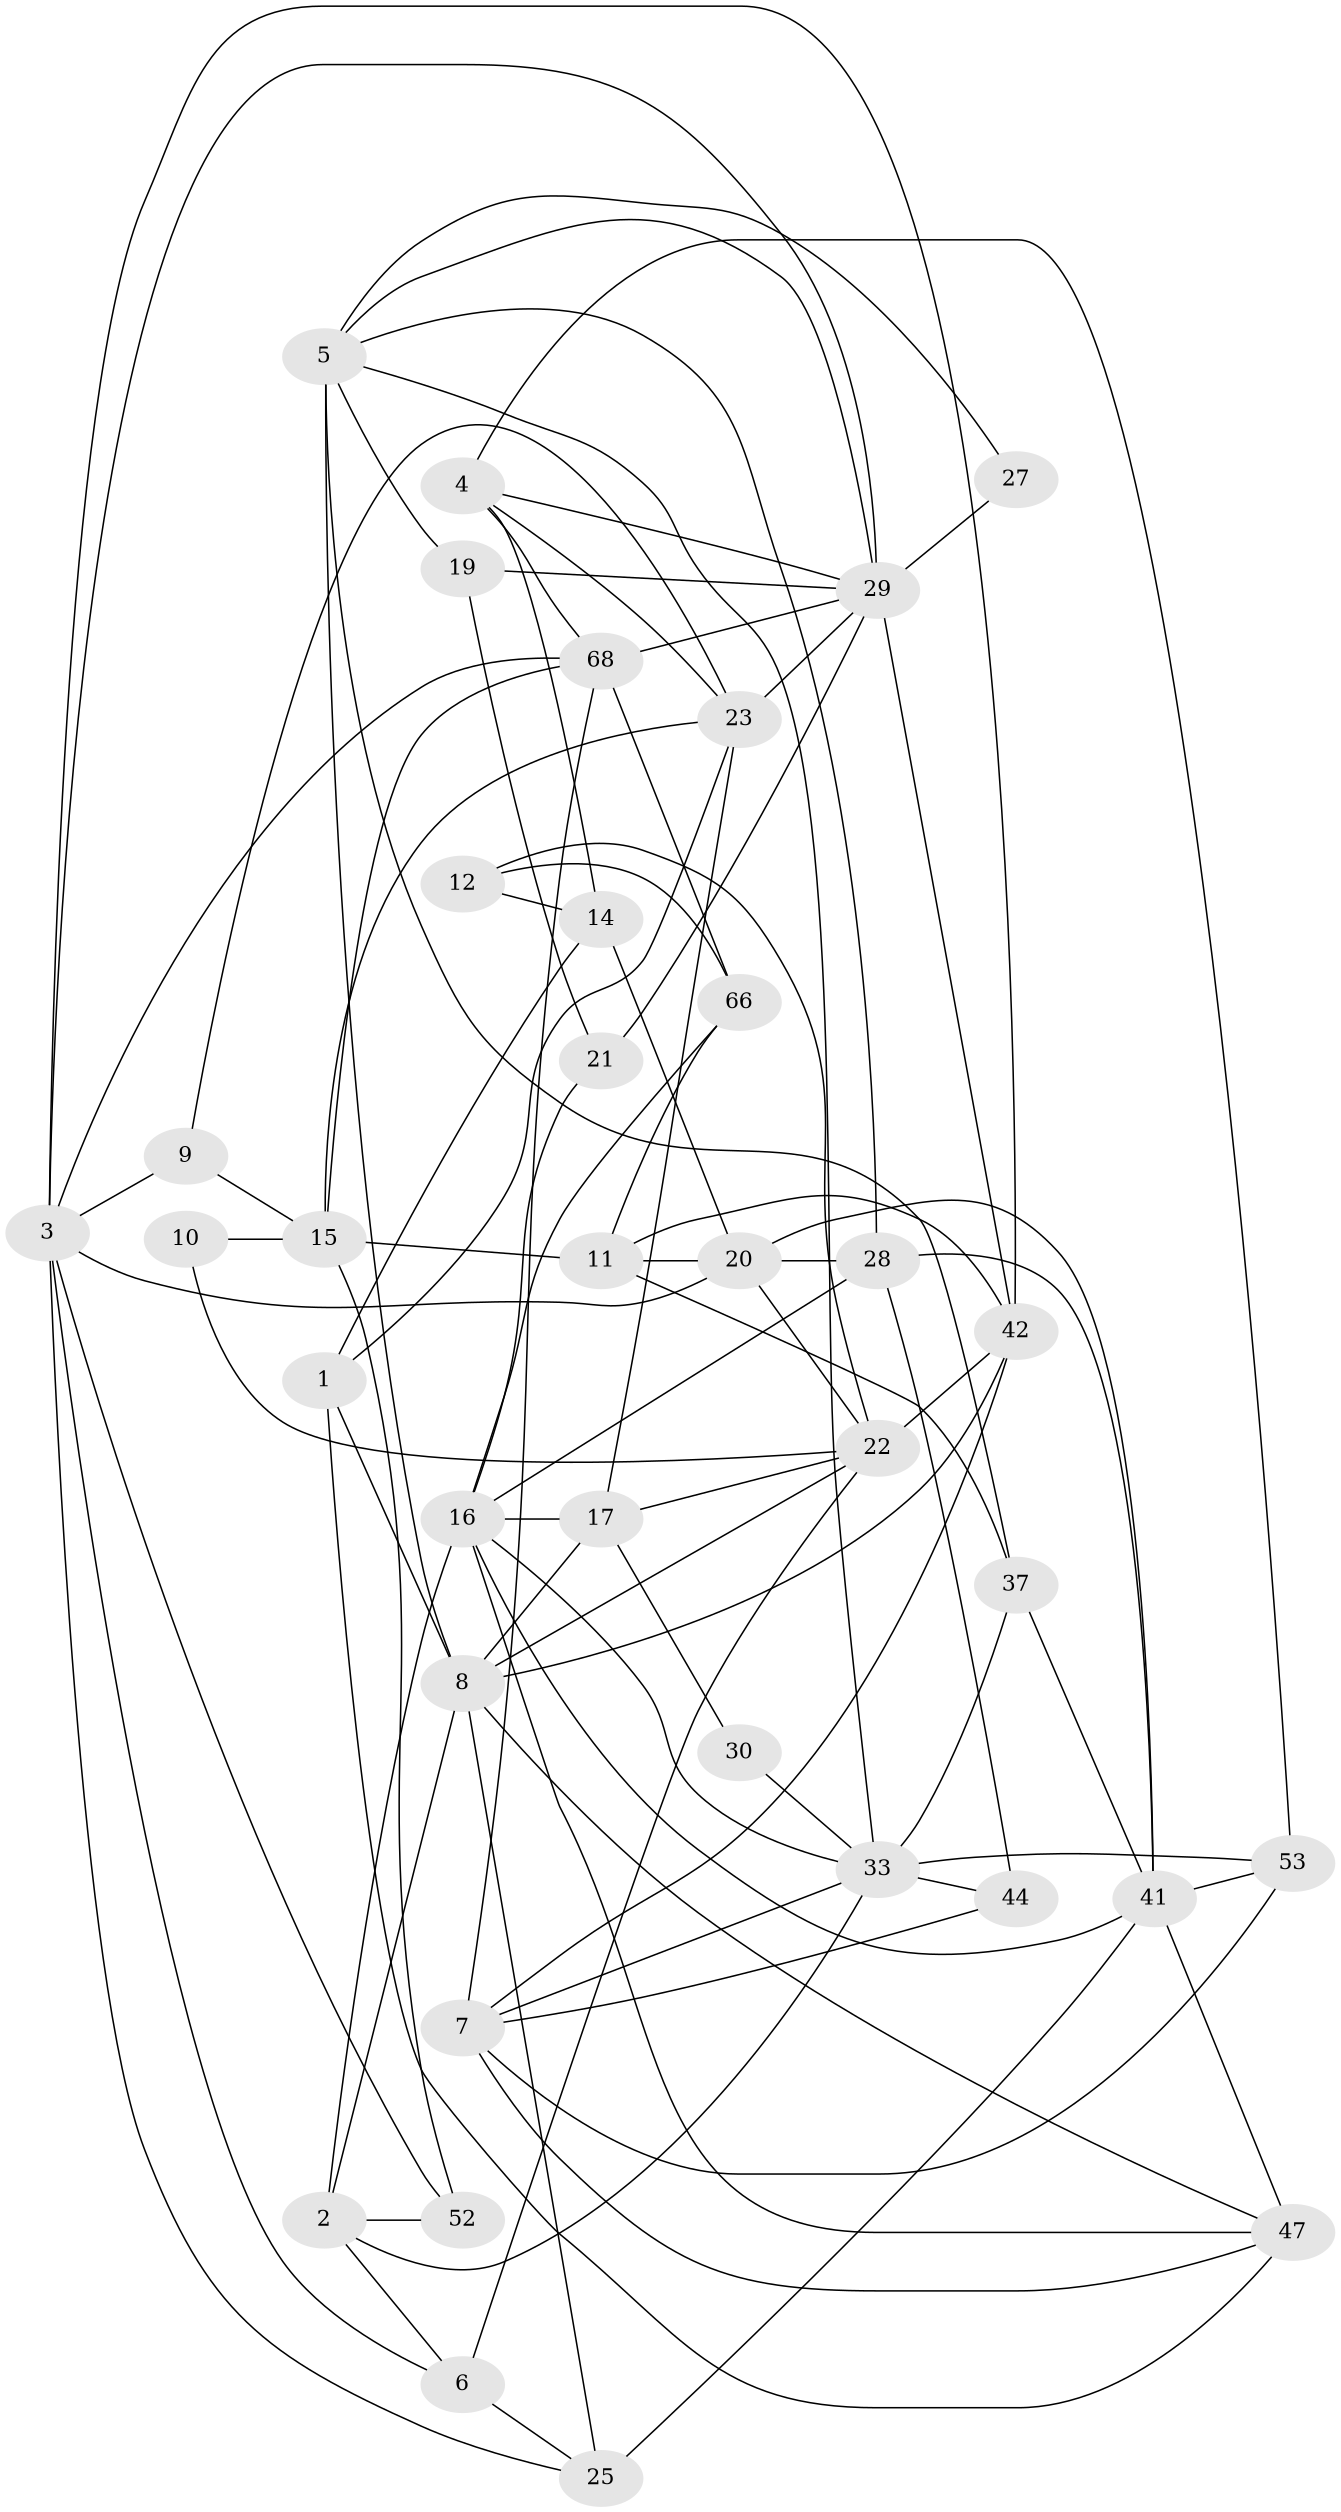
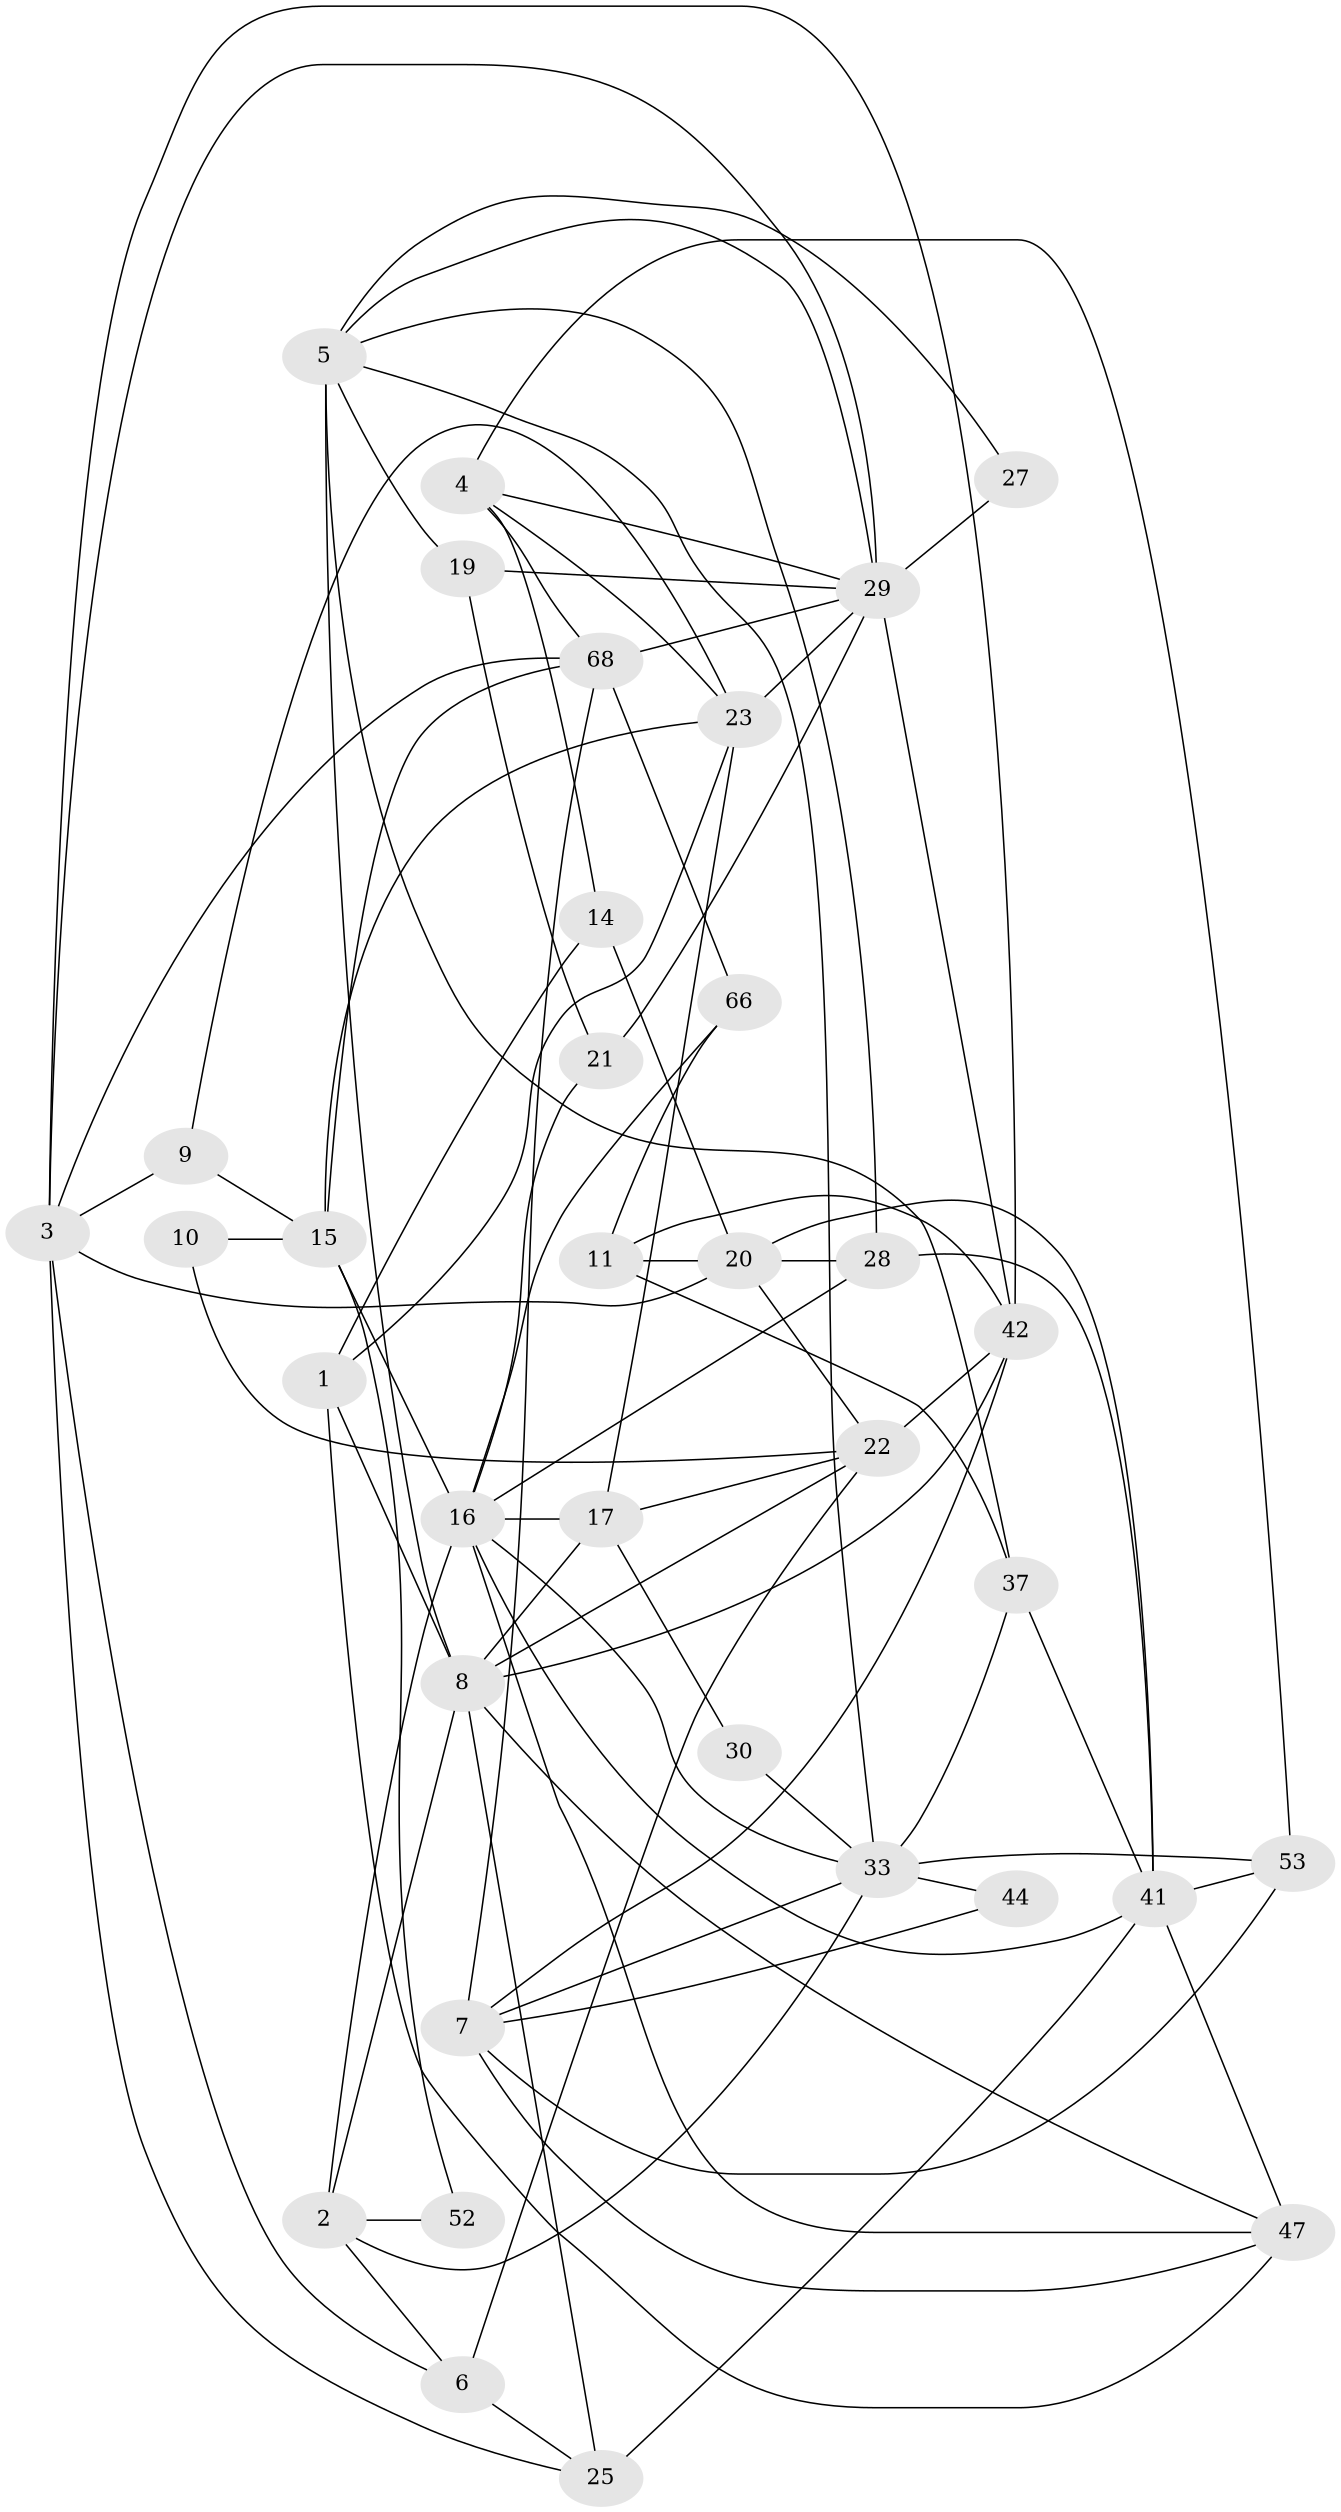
(463, 884) -> none
(453, 1249) -> (405, 1402)
(956, 1578) -> none
(219, 1741) -> none
